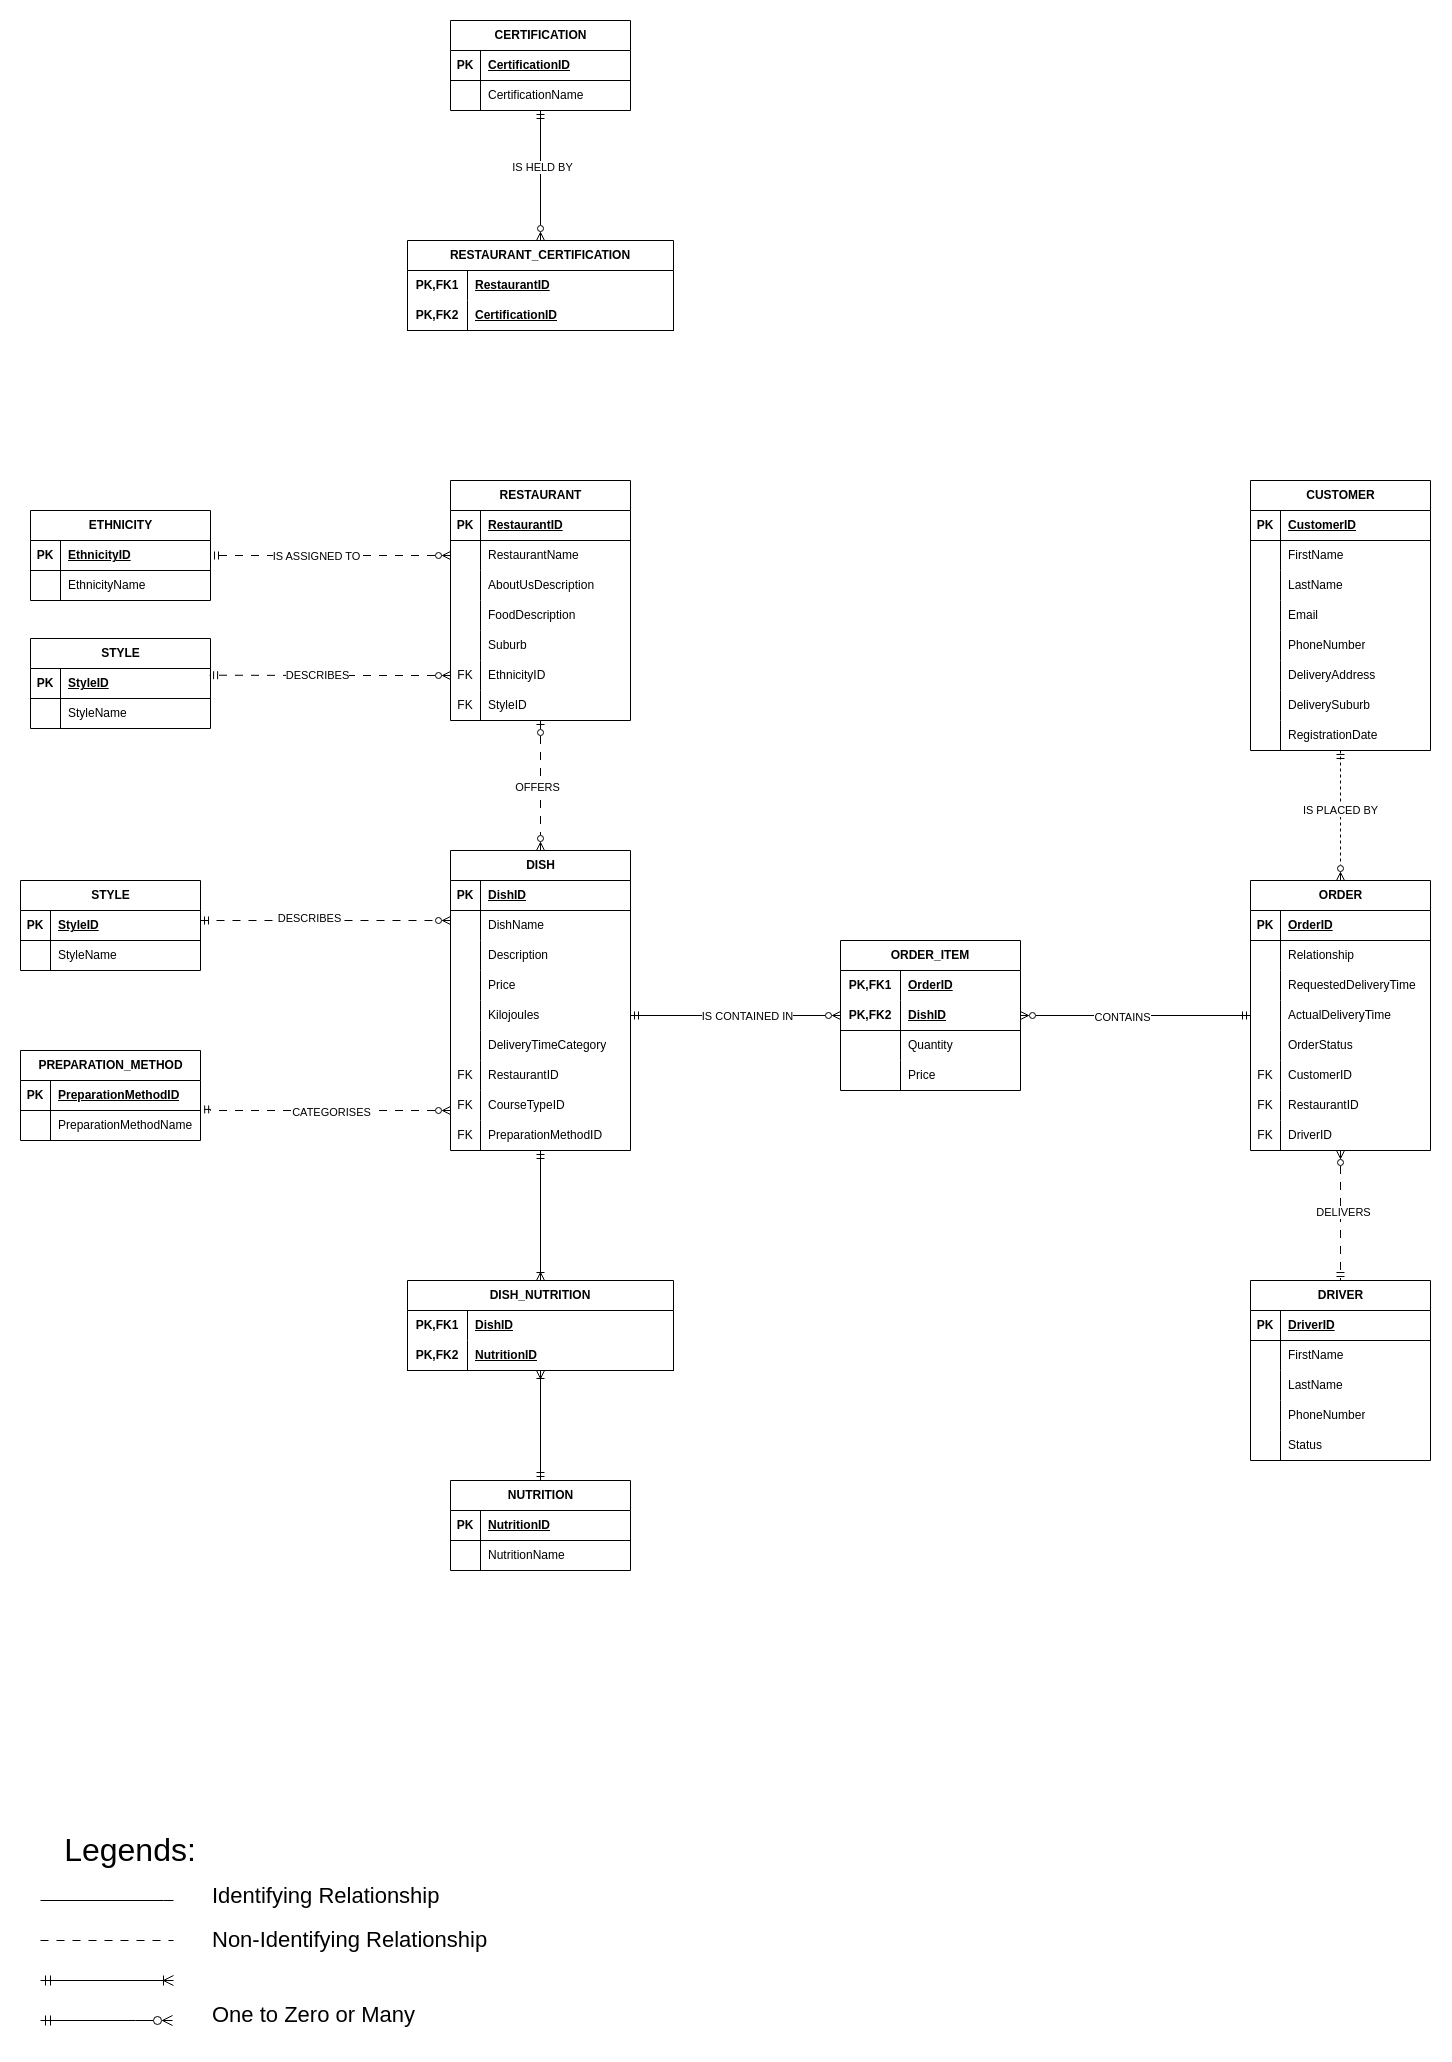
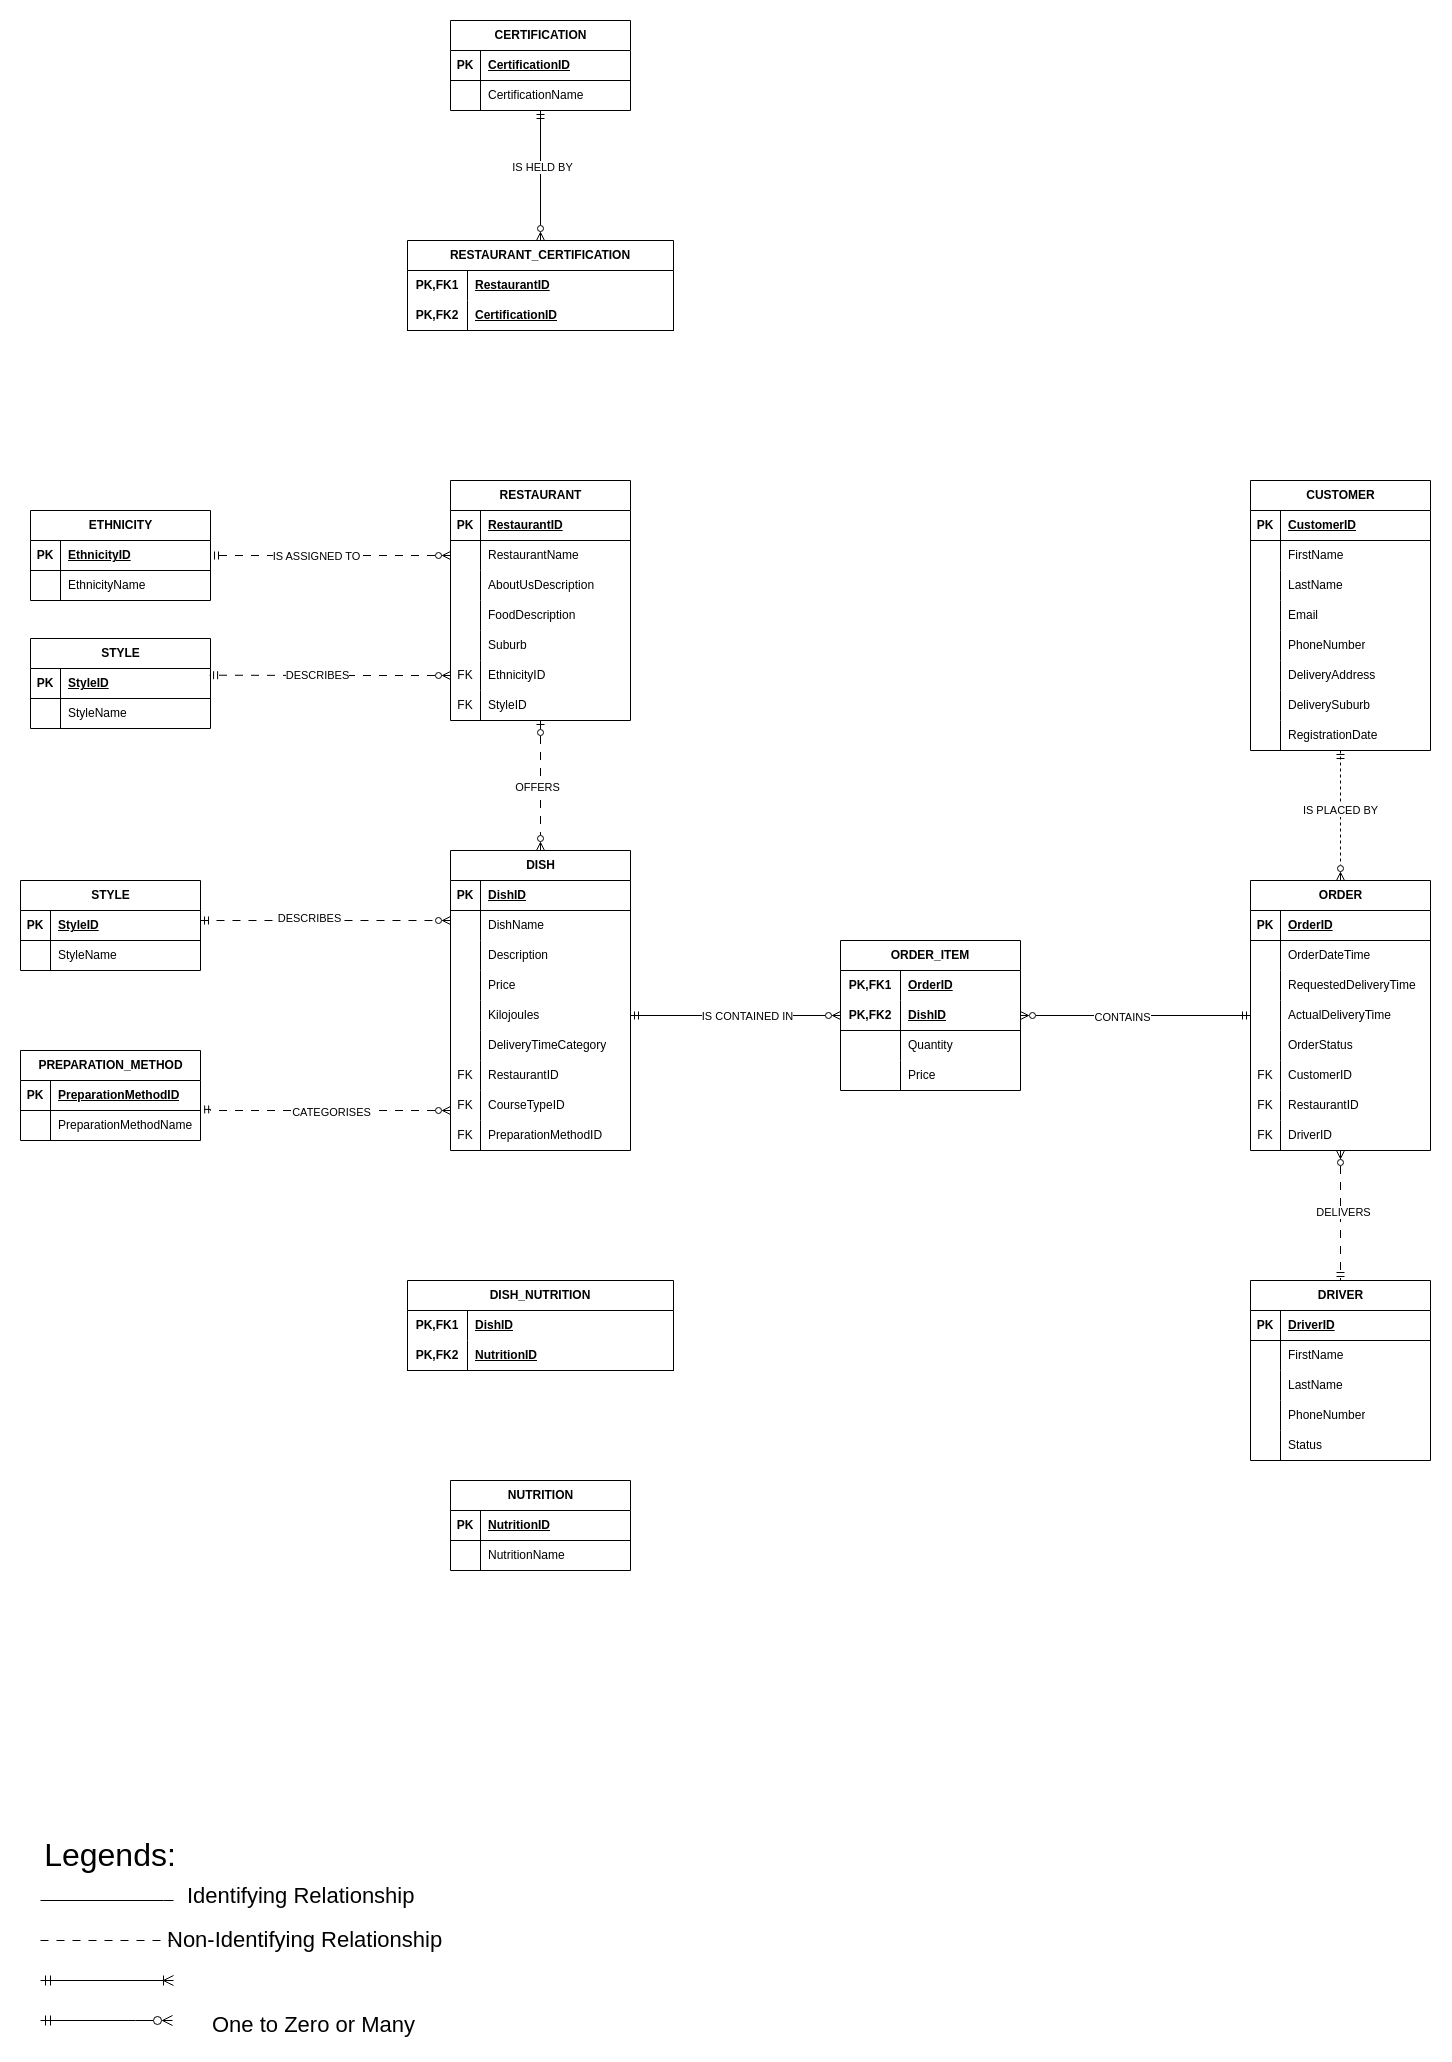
(1324, 956) -> (1331, 956)
(541, 1216) -> none
(541, 1426) -> none
(131, 1851) -> (111, 1856)
(356, 1897) -> (331, 1897)
(356, 1941) -> (311, 1941)
(356, 2016) -> (356, 2026)
